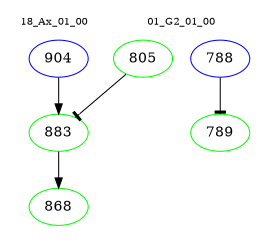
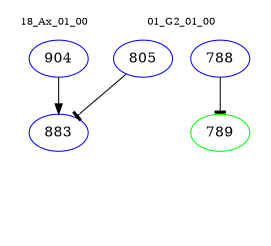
(143, 59) -> (143, 59)
(59, 133) -> (59, 133)
(59, 207) -> none
